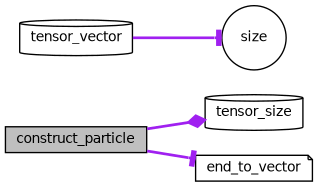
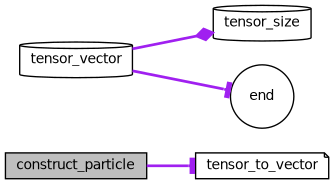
(254, 38) -> (262, 97)
(168, 126) -> (164, 42)
(254, 168) -> (262, 166)
